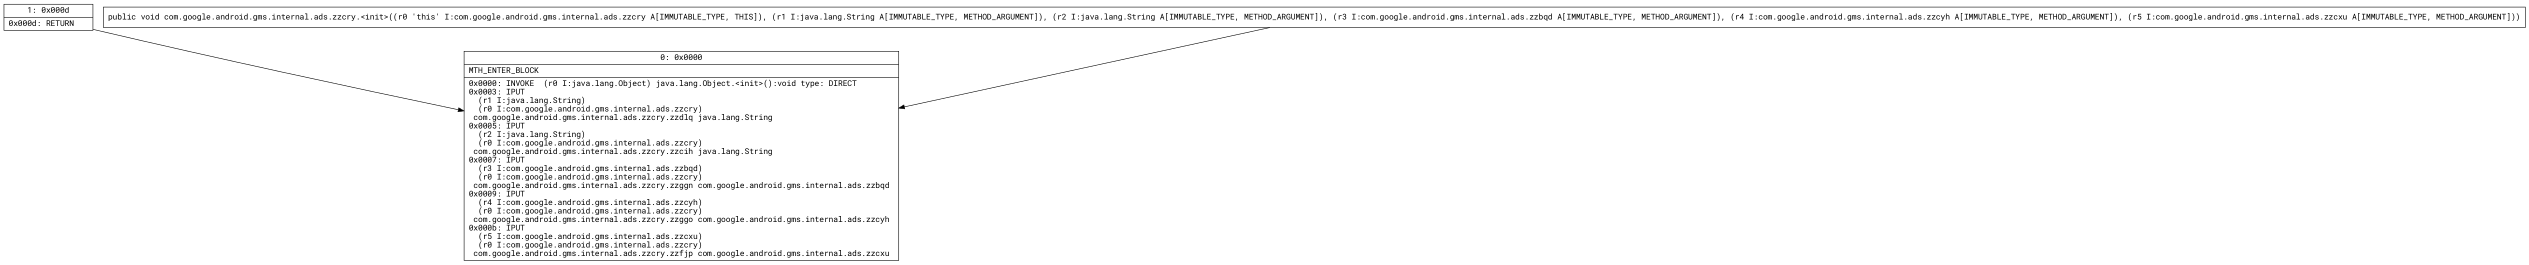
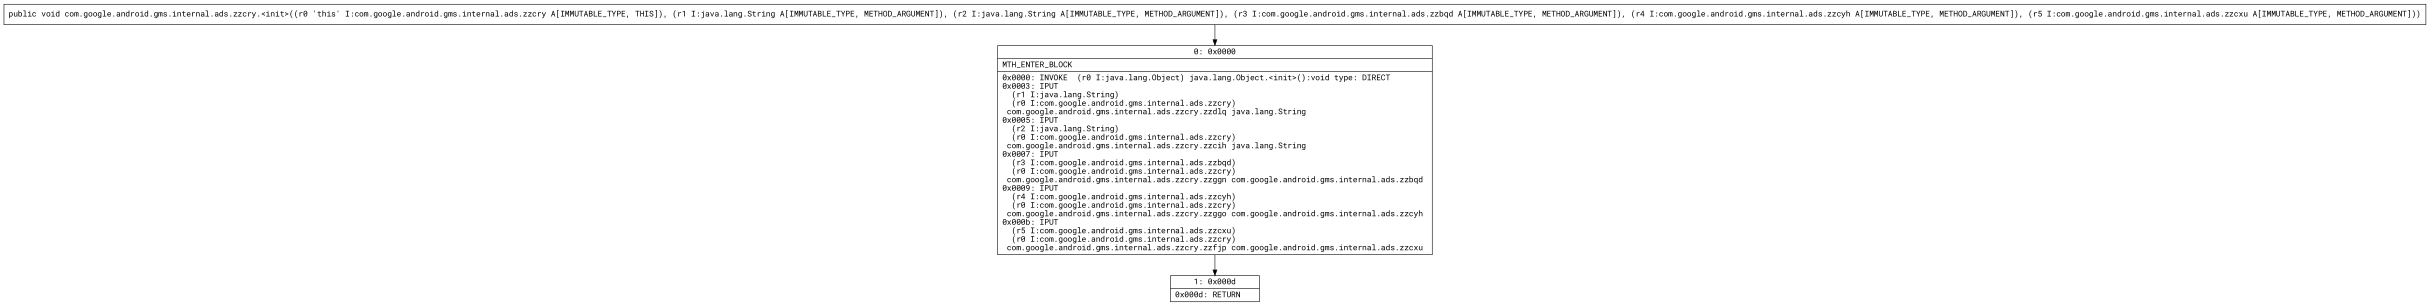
(275, 71) -> (1215, 262)
